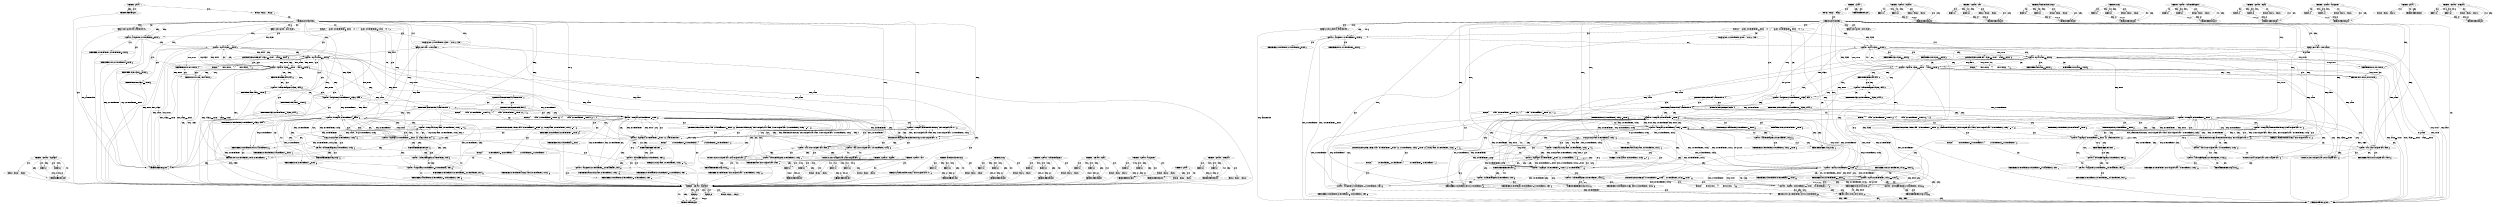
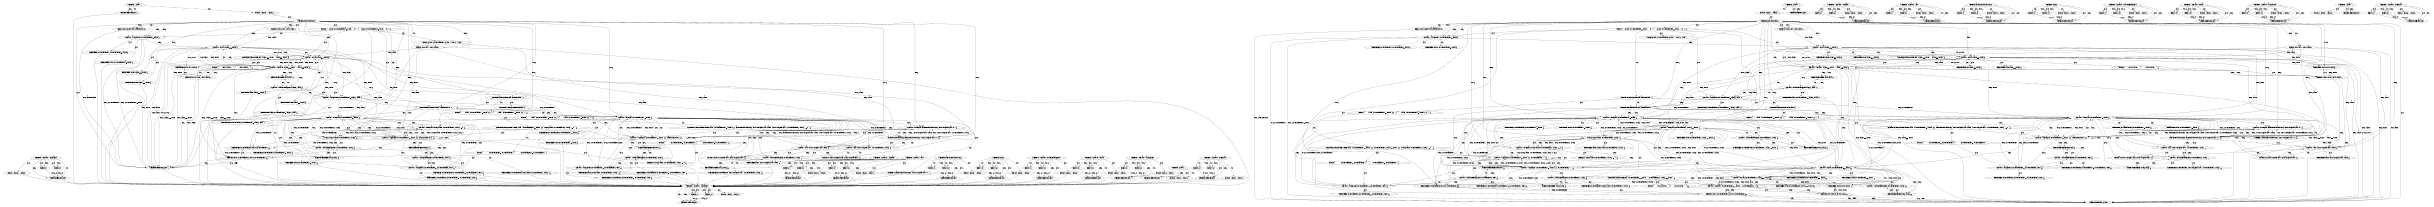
(1627, 126) -> (1687, 133)
(1830, 173) -> (1852, 173)
(1887, 173) -> (1773, 182)
